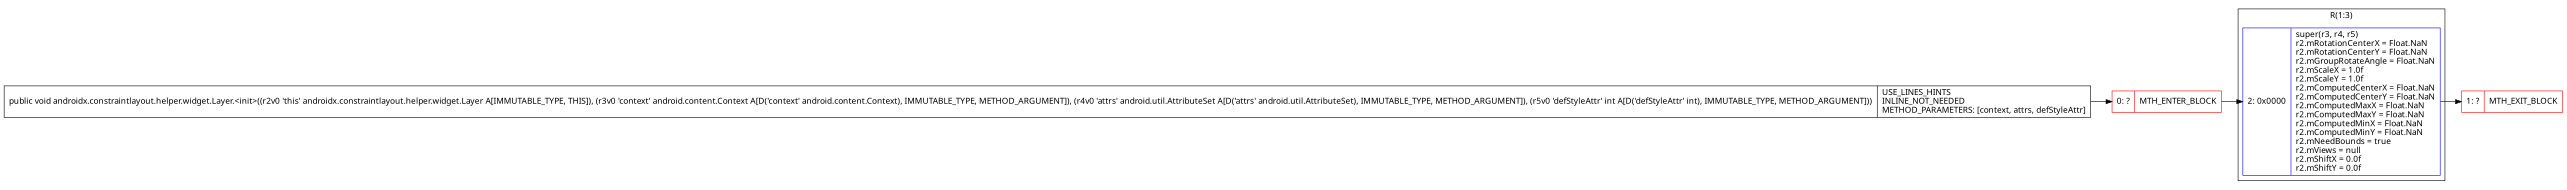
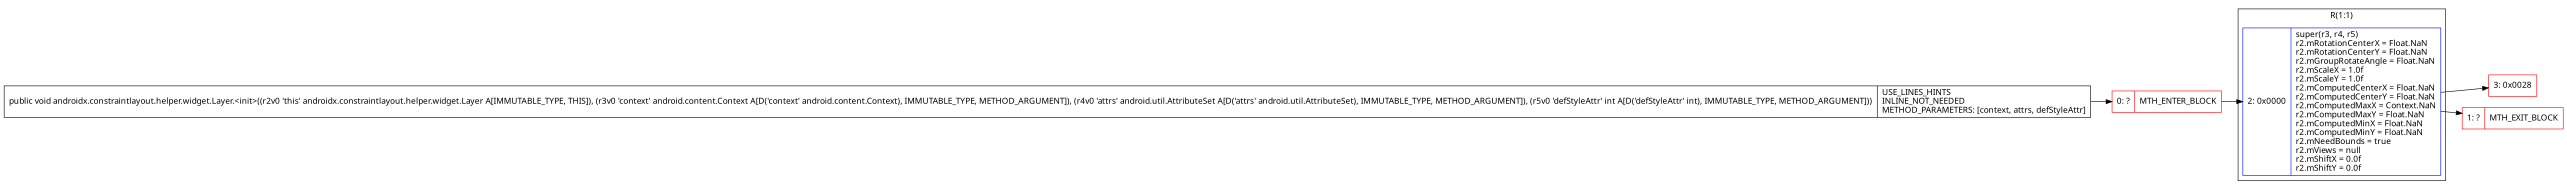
(2342, 16) -> (2342, 16)
none -> (2513, 86)
(2360, 106) -> (2366, 106)
